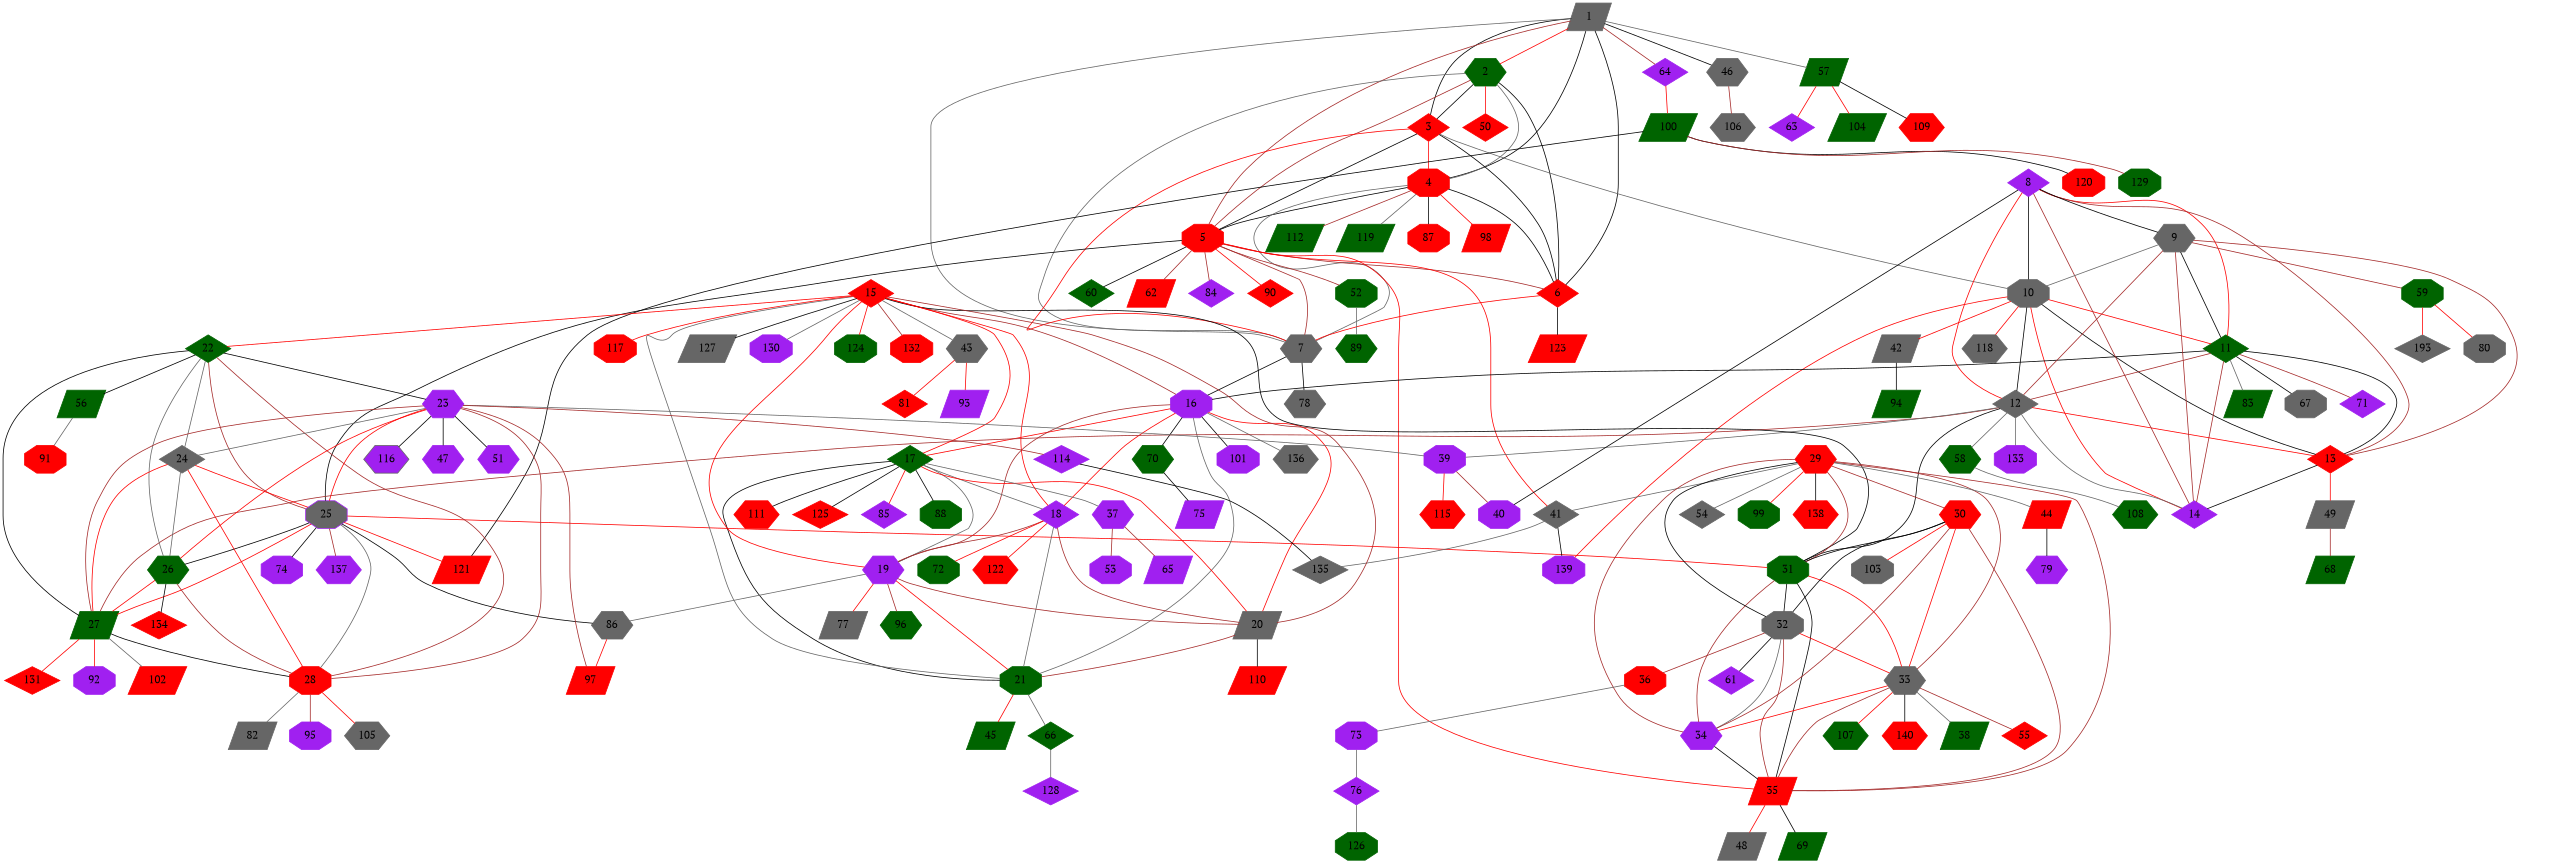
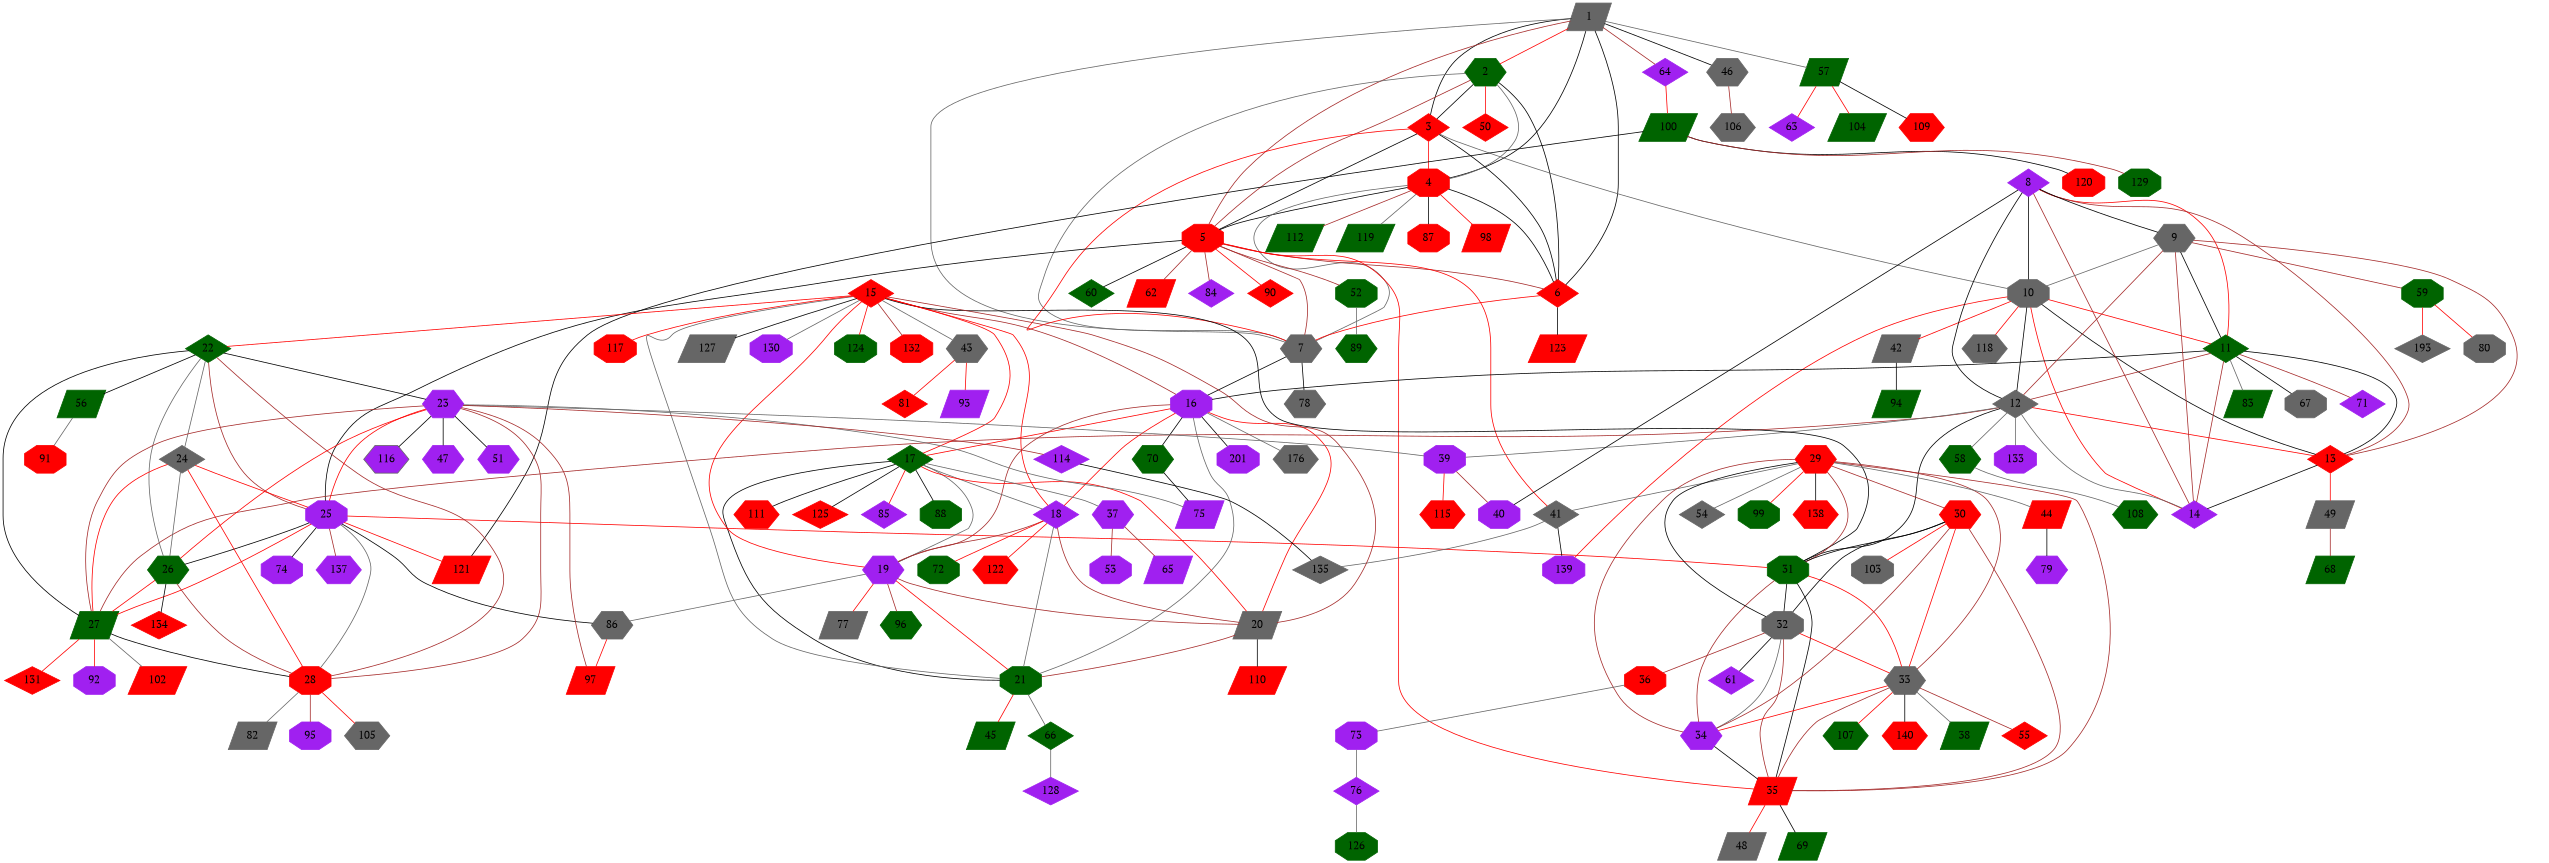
(1968, 296) -> (1968, 296)
(312, 432) -> (971, 454)
(1238, 459) -> (1238, 459)
(1296, 459) -> (1296, 459)
(326, 515) -> (326, 515)
